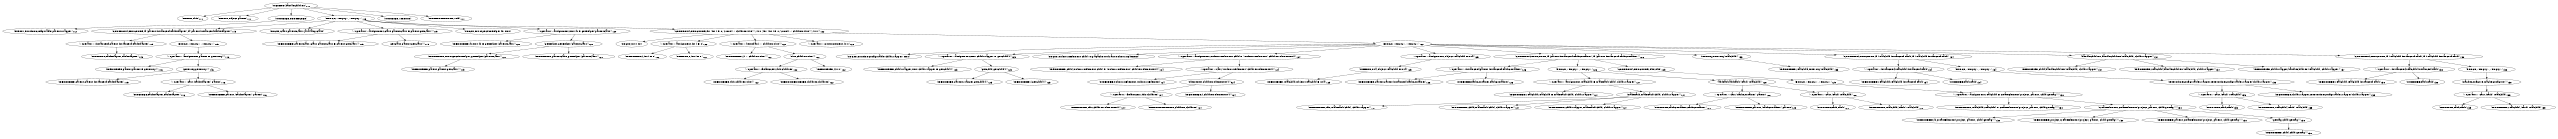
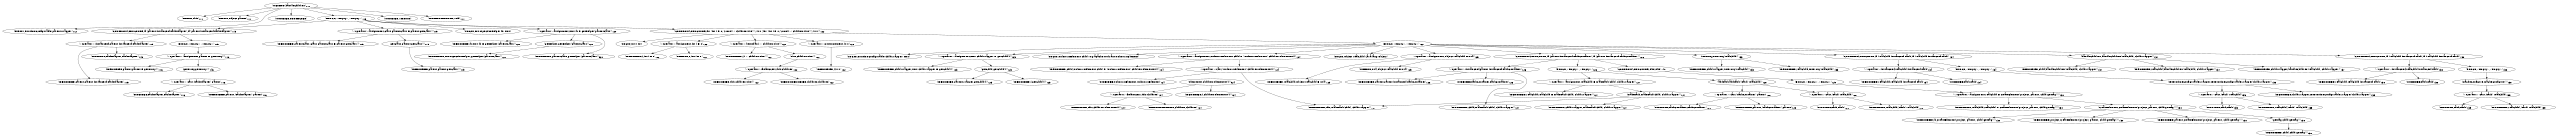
(176, 26) -> (181, 27)
(297, 31) -> none
(569, 49) -> (605, 45)
(601, 56) -> (601, 56)
none -> (1361, 57)
(453, 63) -> (412, 59)
(817, 63) -> (831, 56)
(1664, 69) -> (1664, 69)
none -> (1722, 69)
(150, 75) -> (78, 58)
(198, 75) -> none
(1226, 75) -> (1274, 95)
(1343, 75) -> (1361, 64)
(1573, 101) -> (1515, 90)
